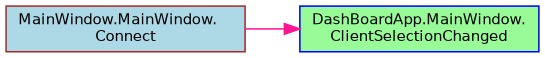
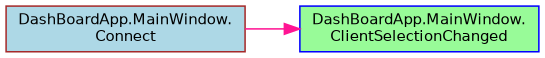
(126, 29) -> (126, 29)
